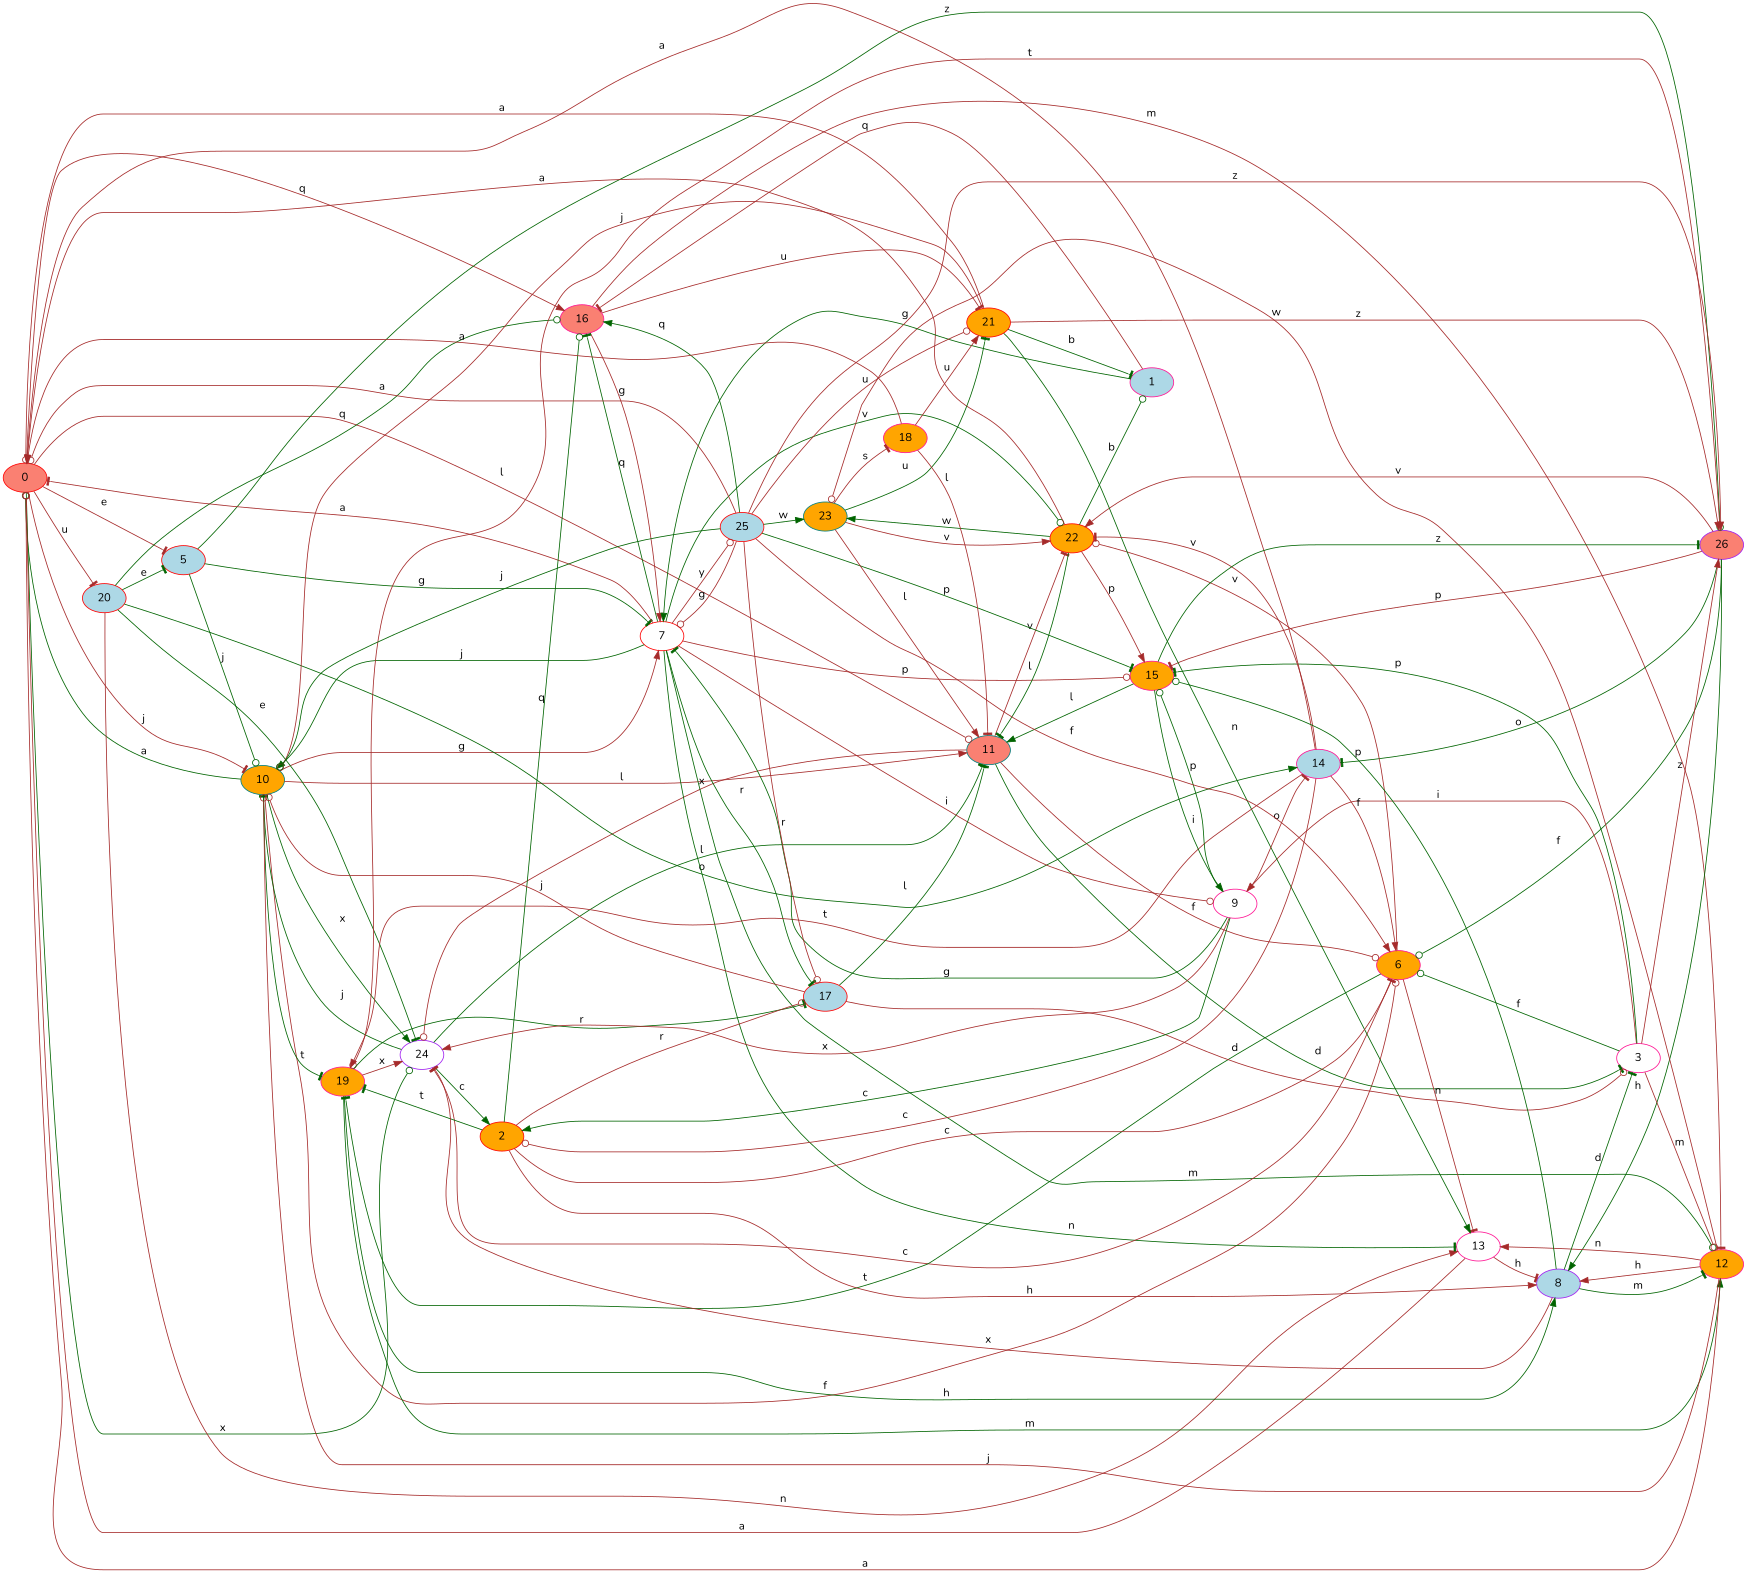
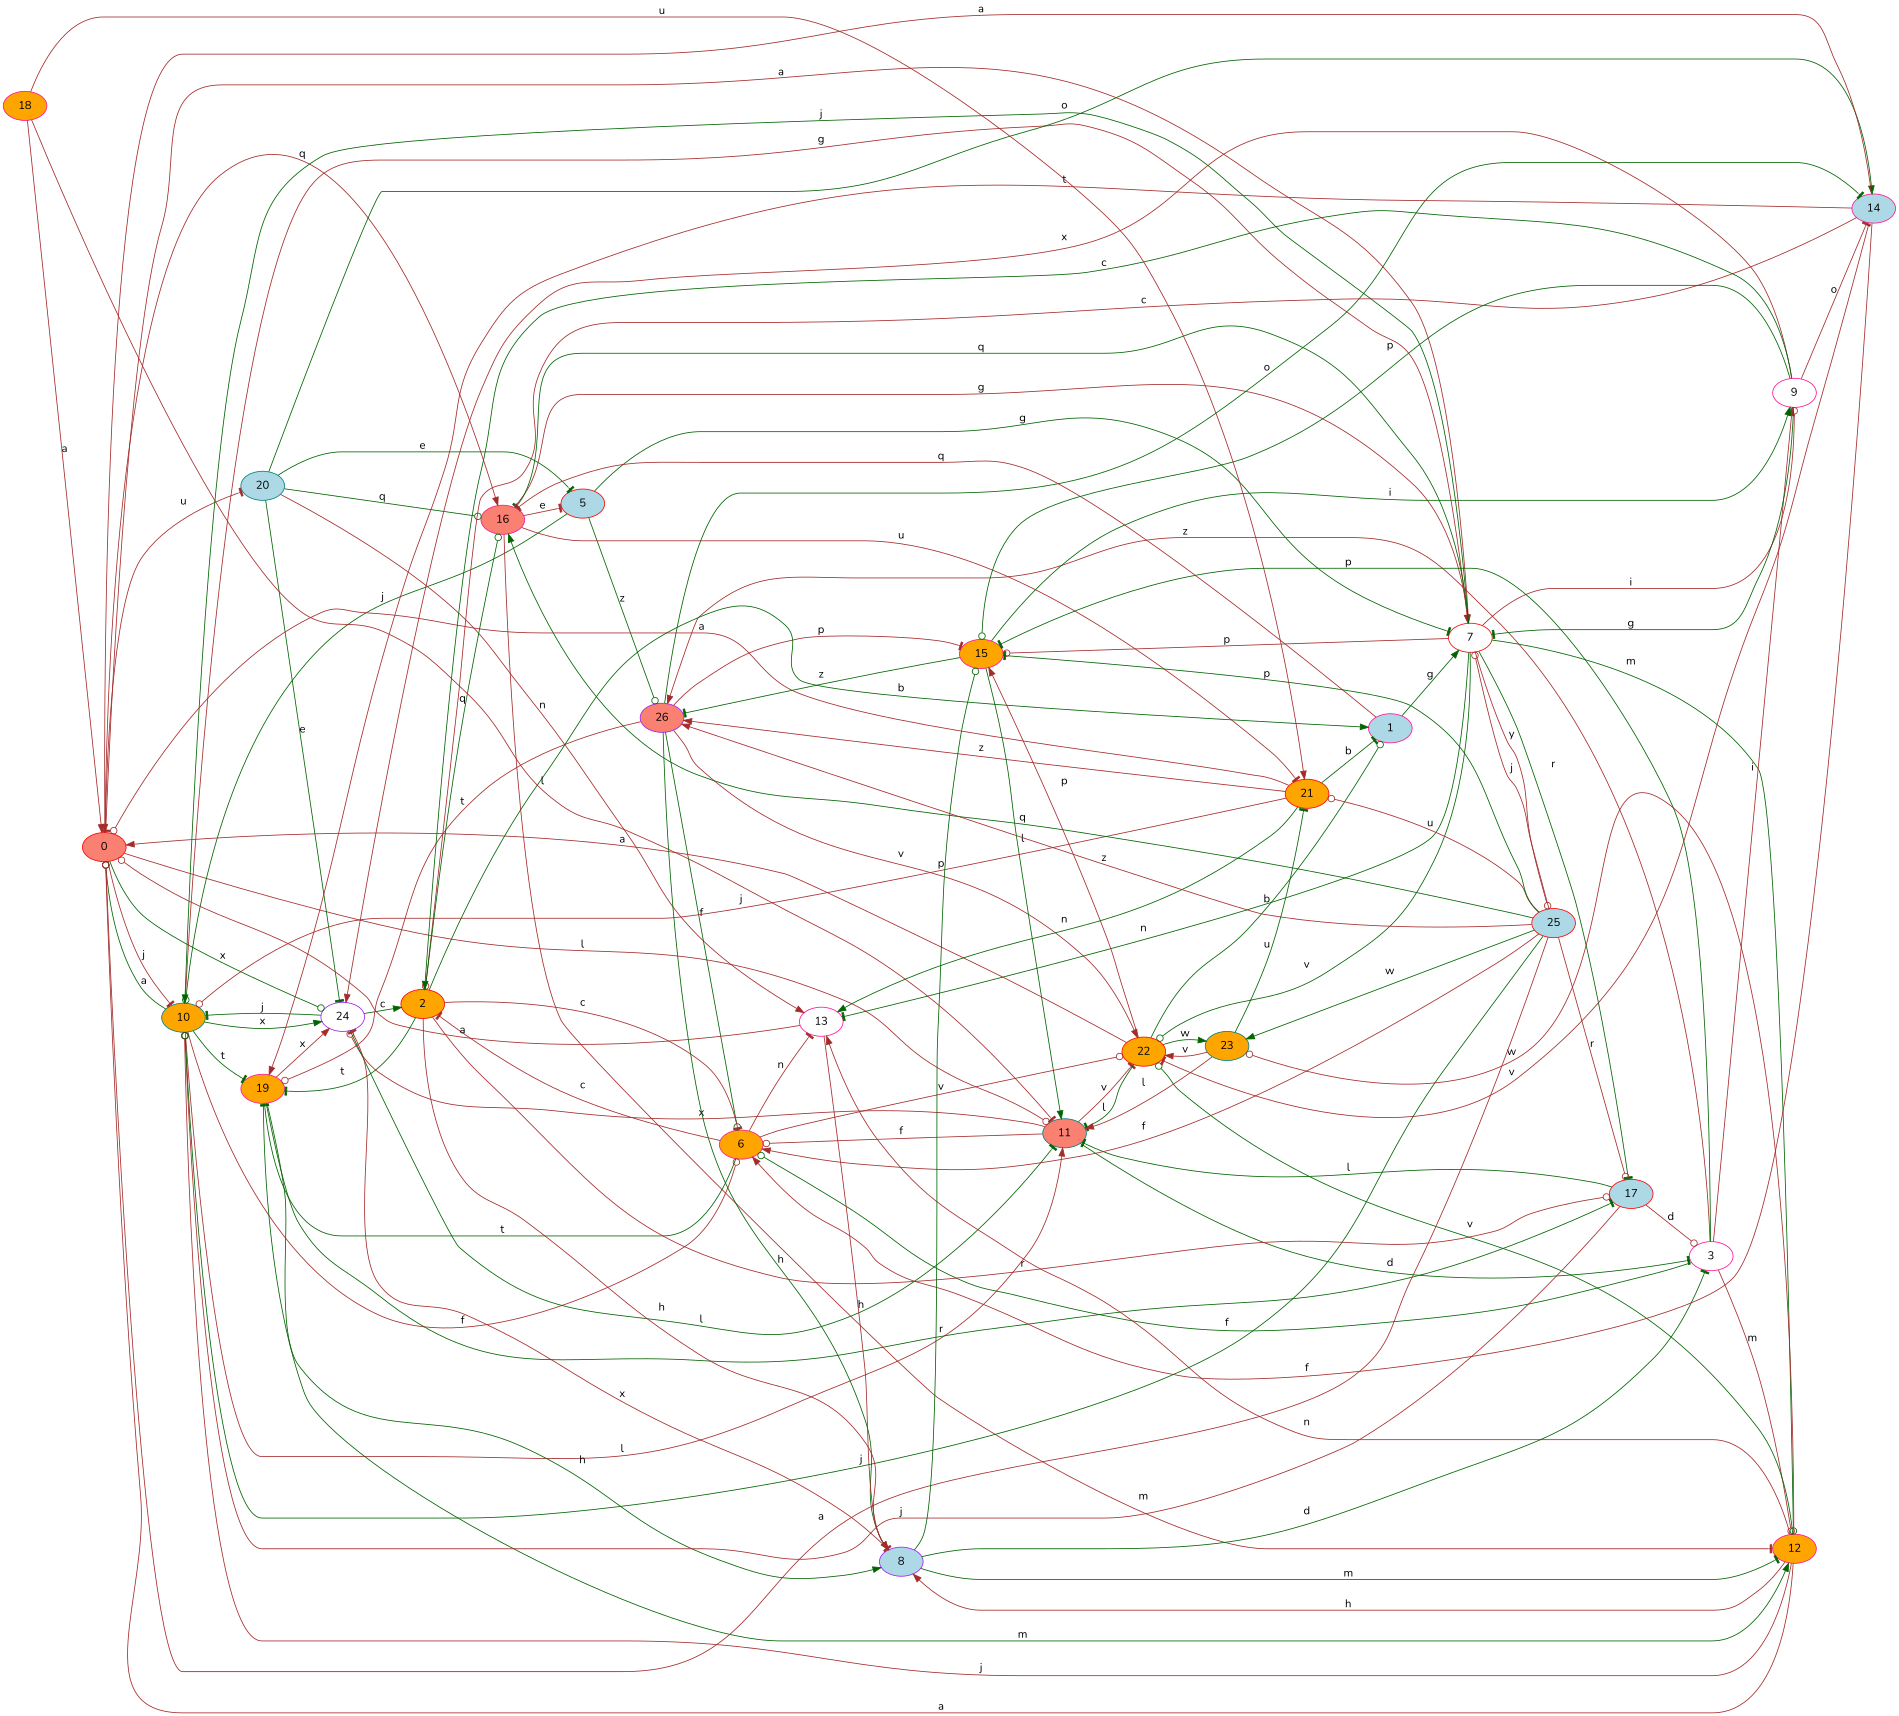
(857, 473) -> none
(102, 518) -> (541, 512)
(702, 595) -> (1512, 768)
(104, 598) -> (263, 486)
none -> (792, 653)
none -> (1521, 1255)
(908, 1261) -> (573, 1096)
